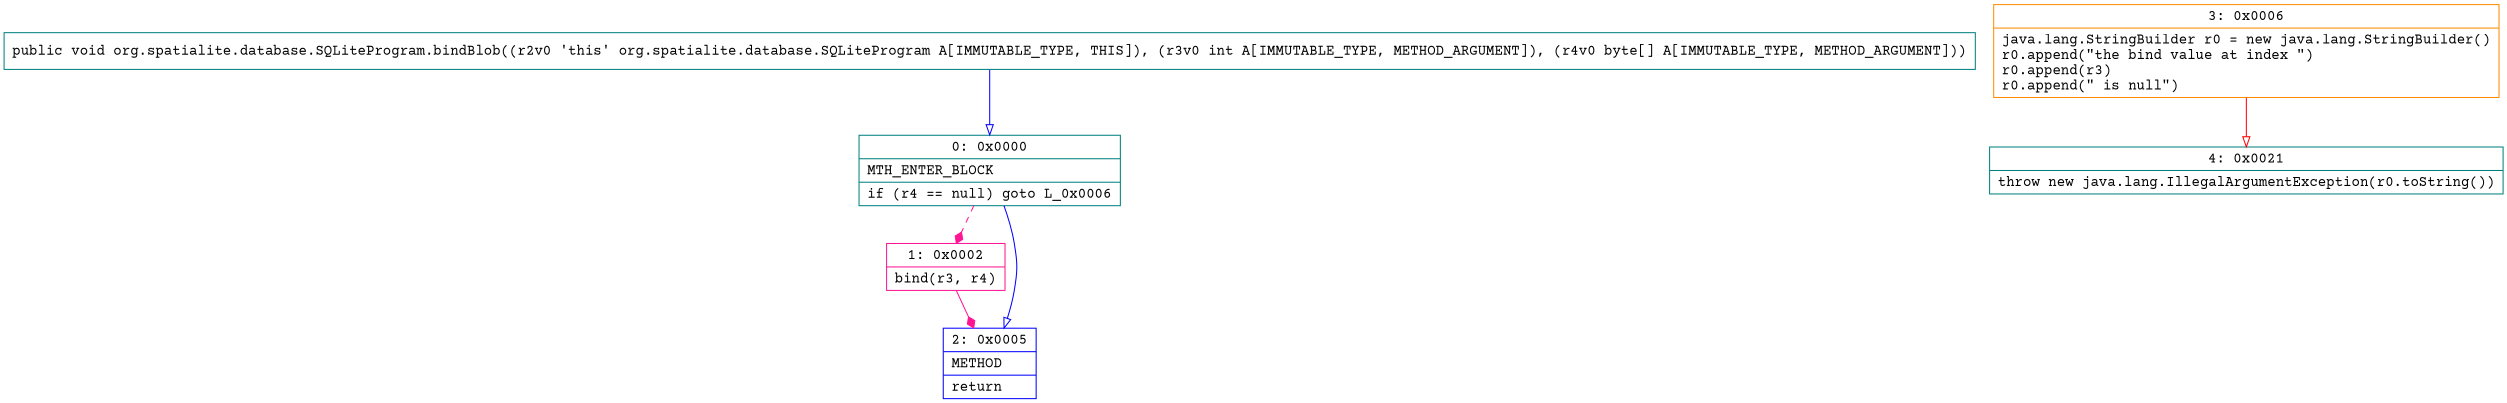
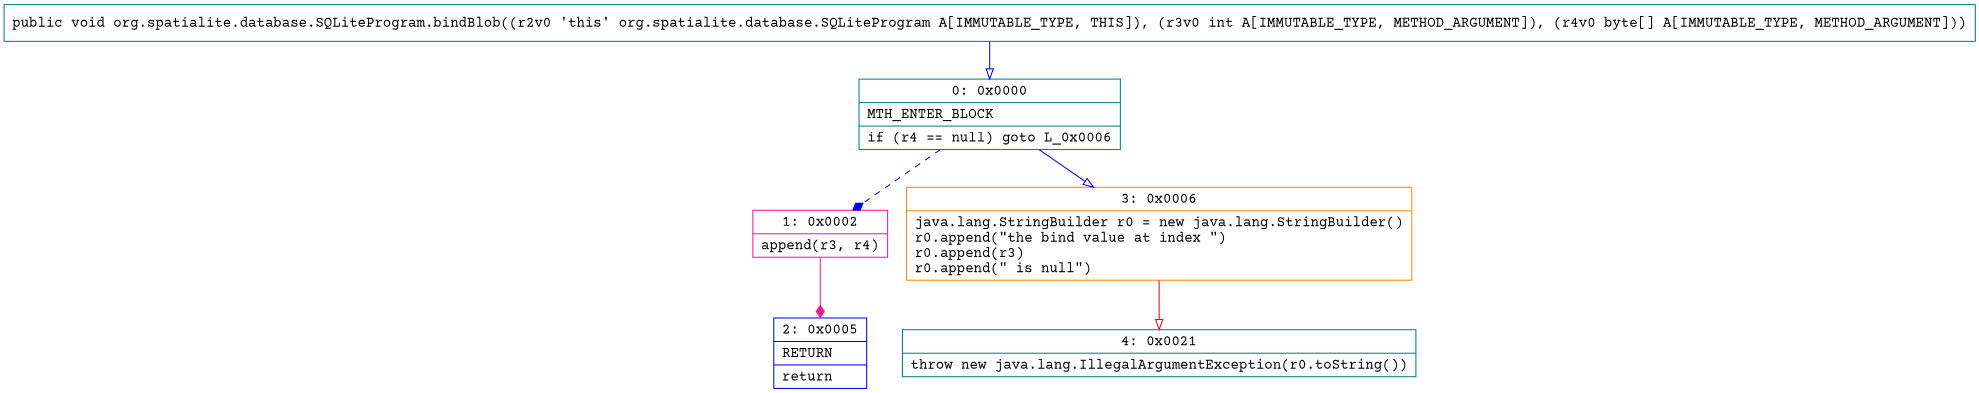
(968, 219) -> (902, 176)
(1017, 262) -> (1062, 166)
(946, 278) -> (820, 245)
(977, 363) -> (807, 353)
